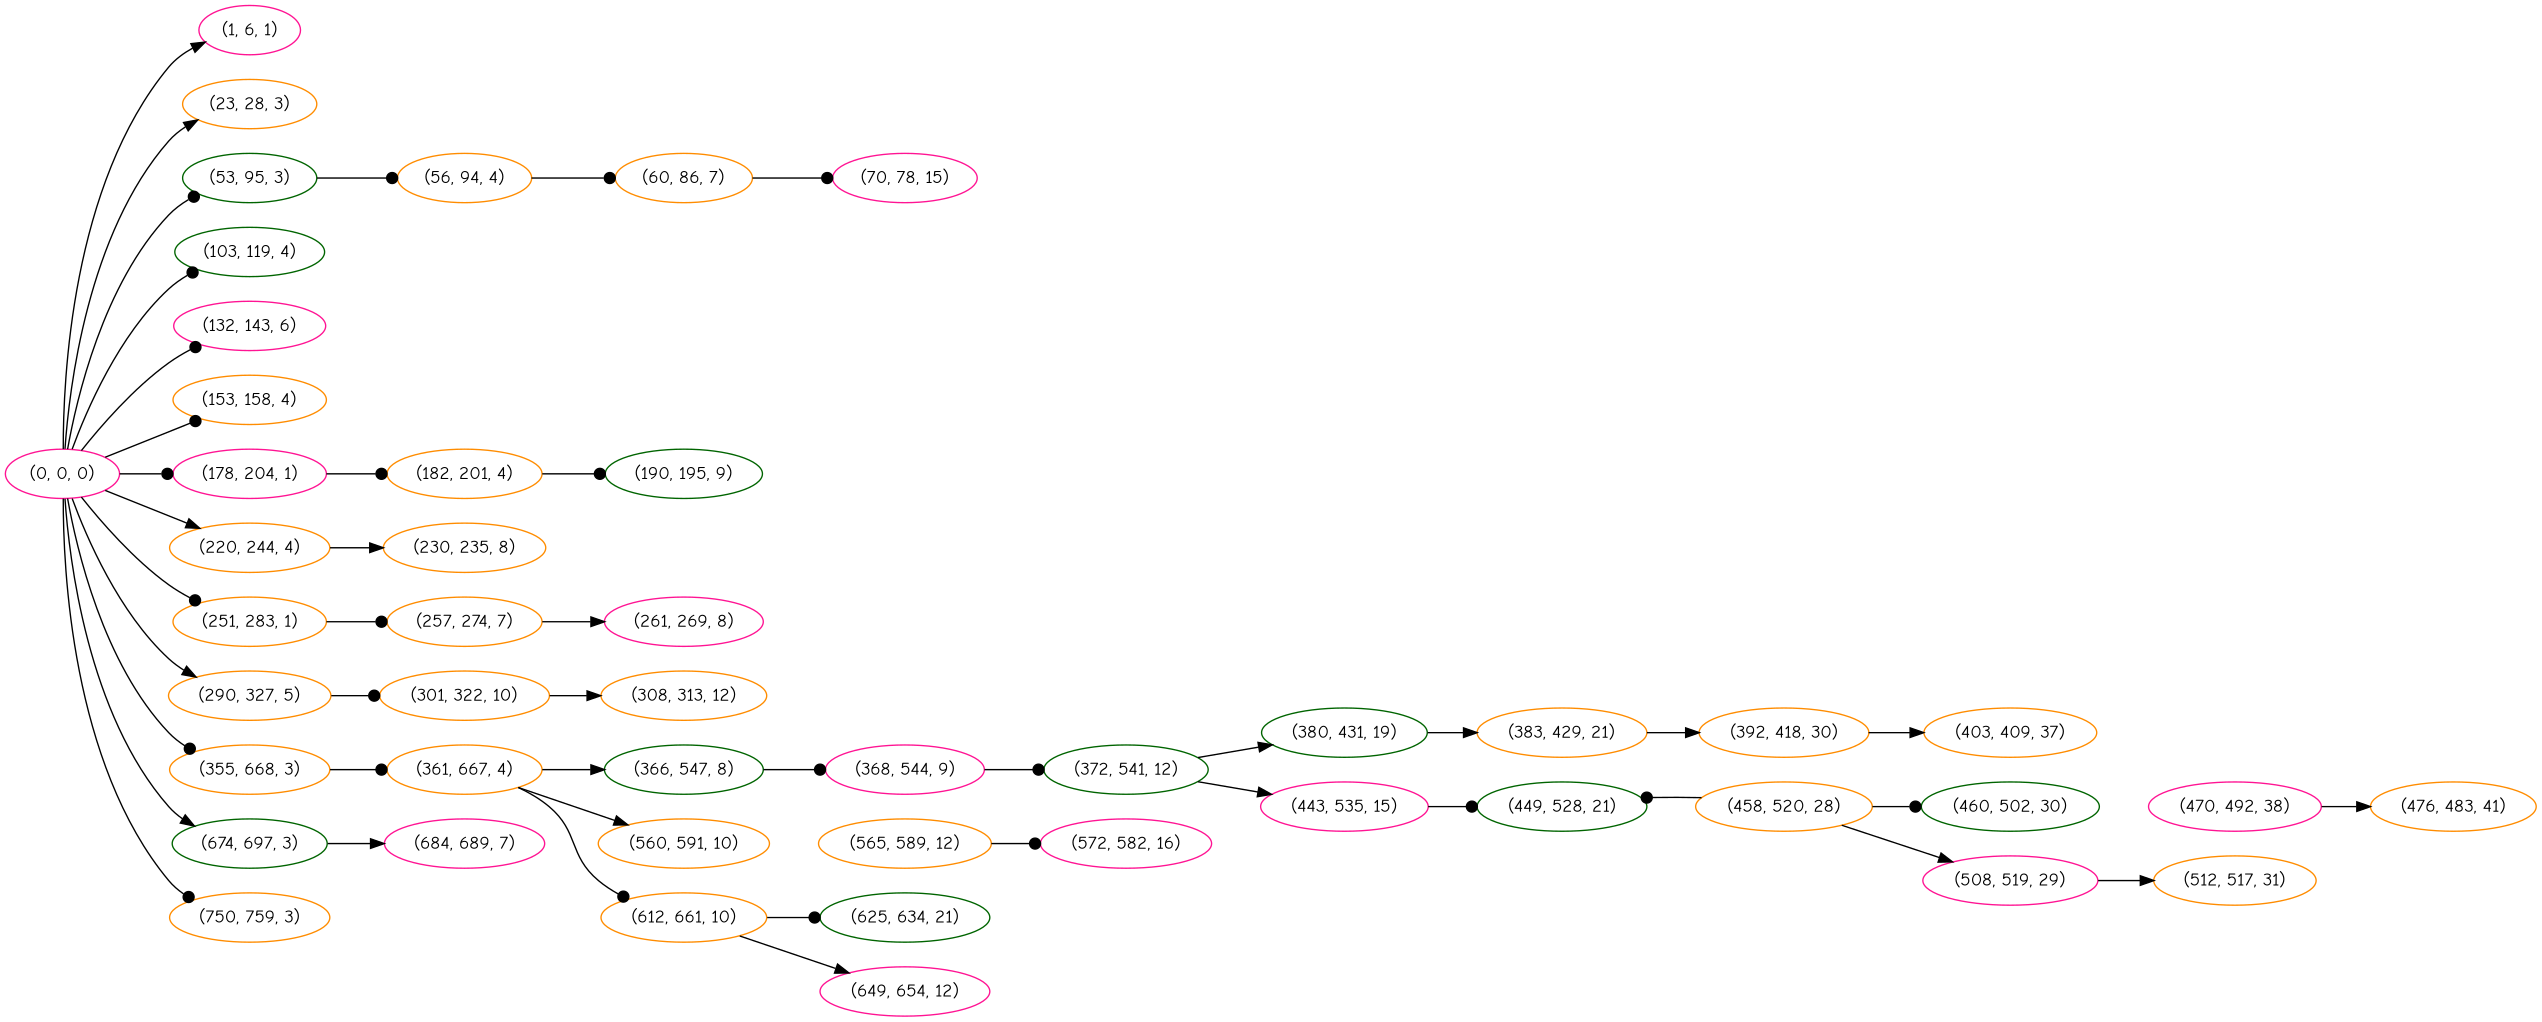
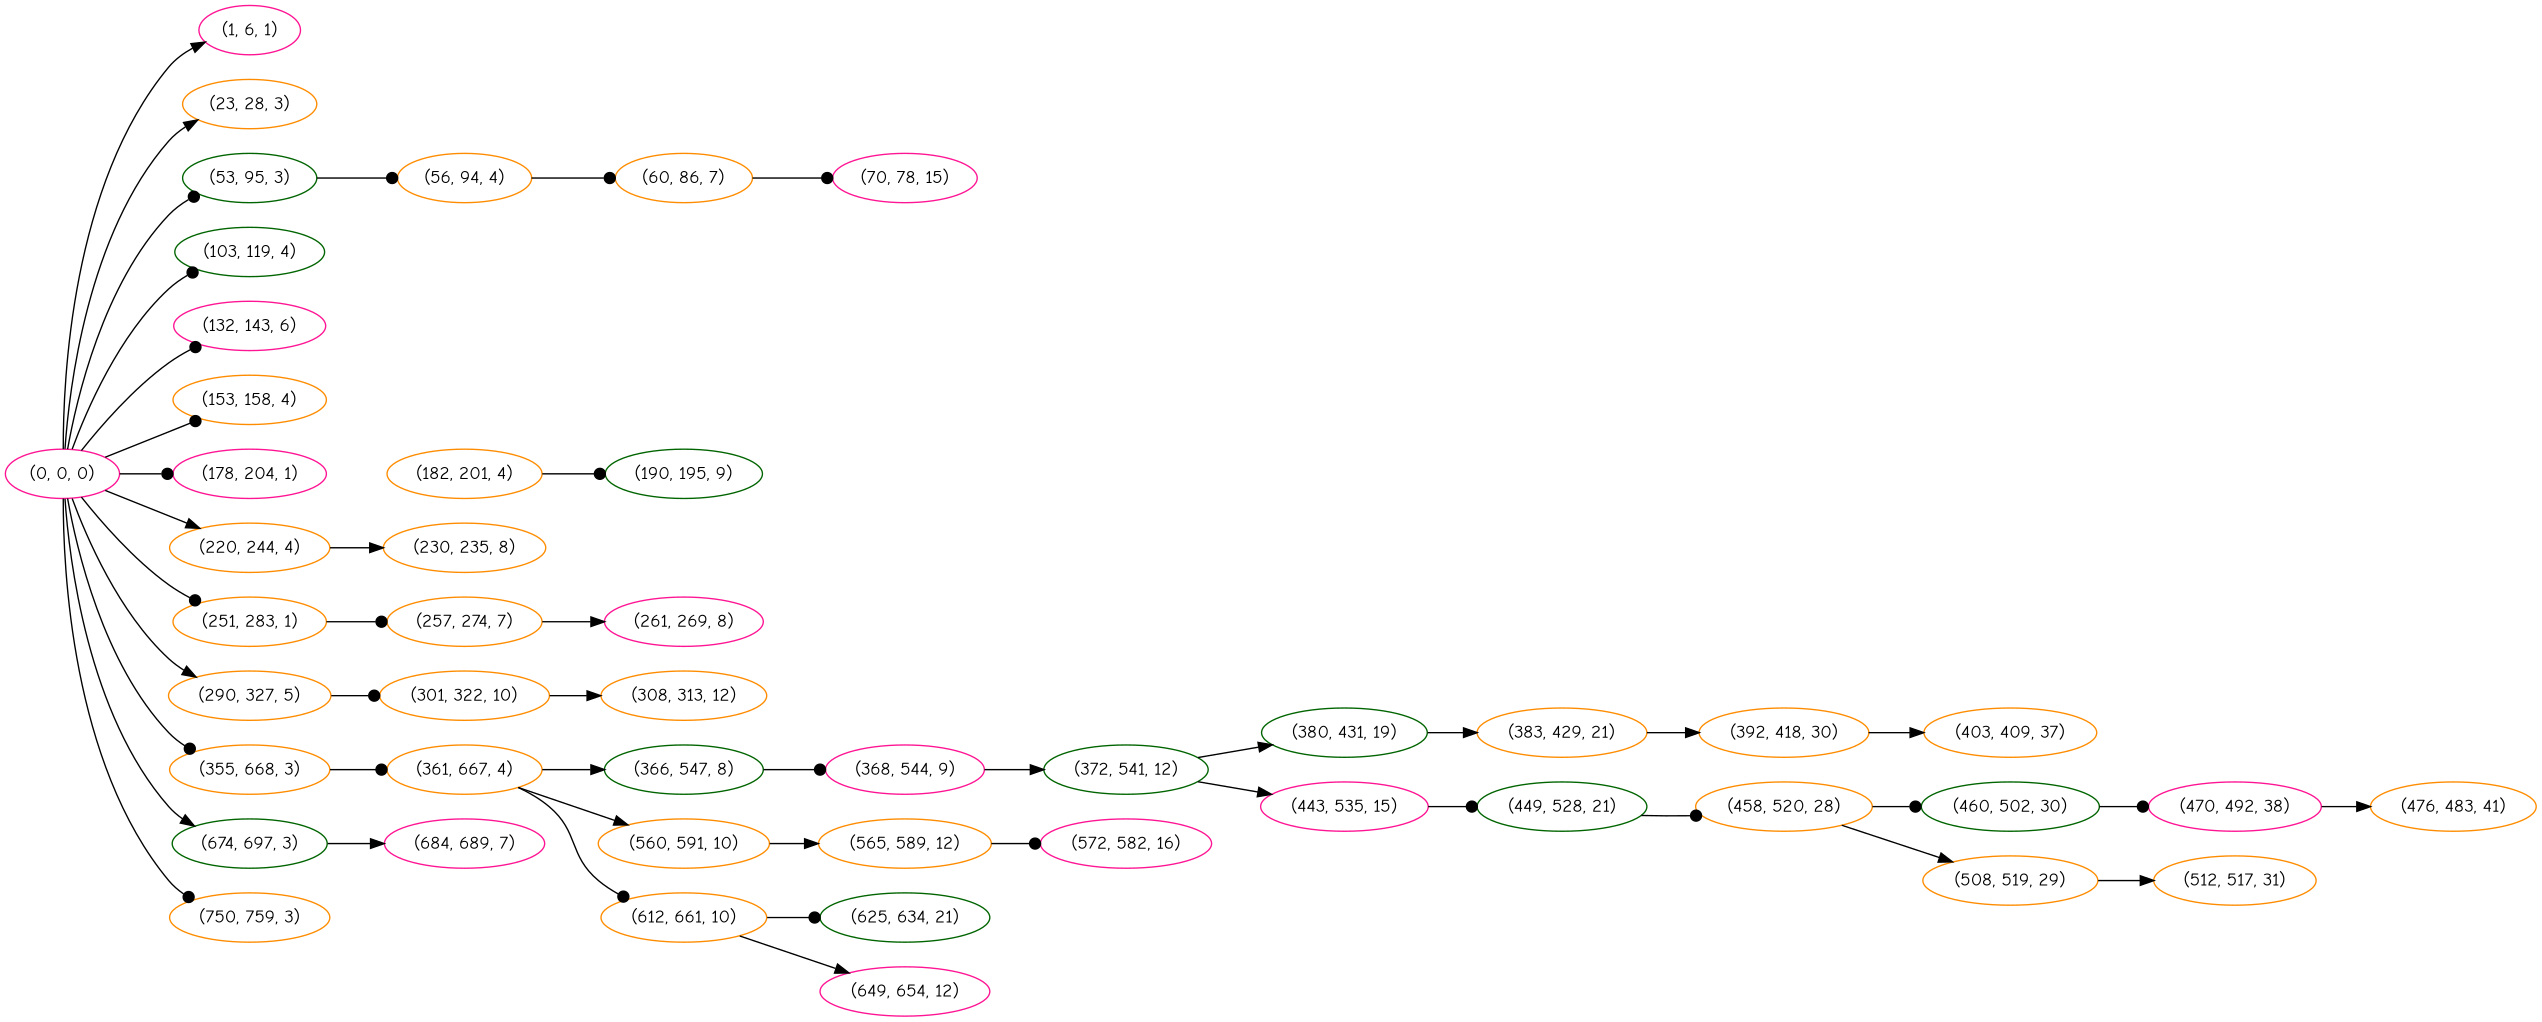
(351, 474) -> none
(1009, 770) -> (1009, 770)
(1677, 797) -> (1666, 816)
none -> (2118, 807)
none -> (787, 844)
(2010, 881) -> (2010, 881)
